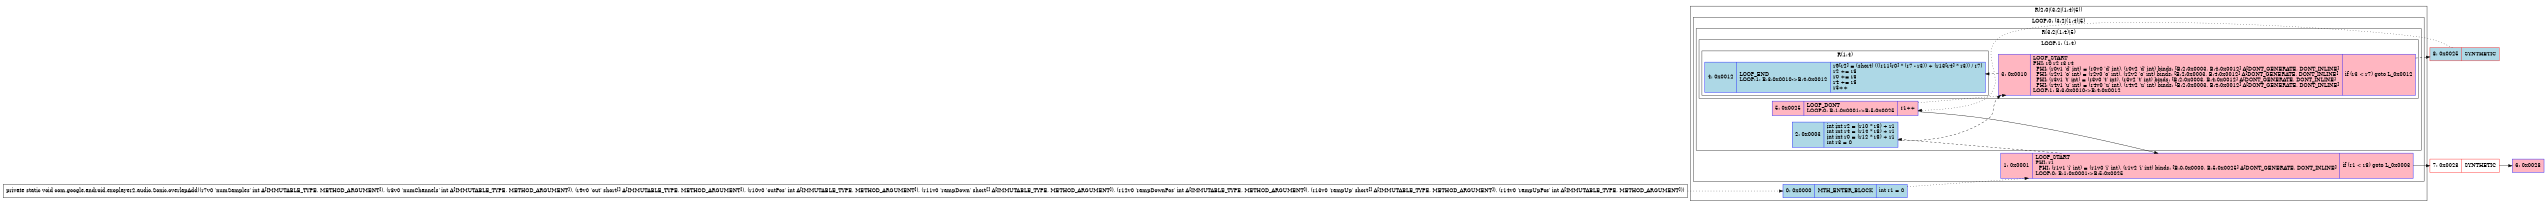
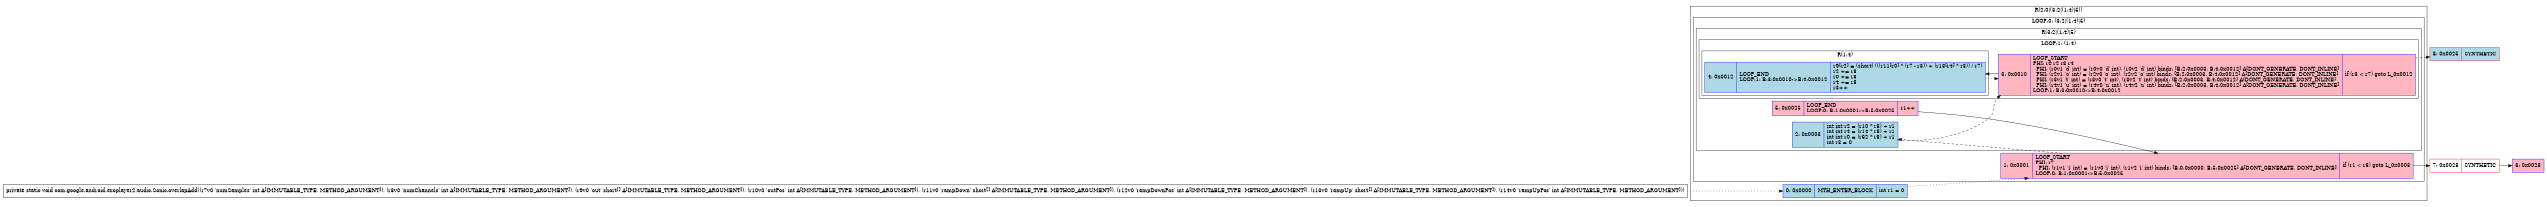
(2160, 23) -> none
(1992, 74) -> (1994, 74)
(1945, 100) -> (1991, 79)
(1823, 105) -> (1822, 105)
(1861, 137) -> (1861, 137)
(2046, 163) -> (2046, 163)
